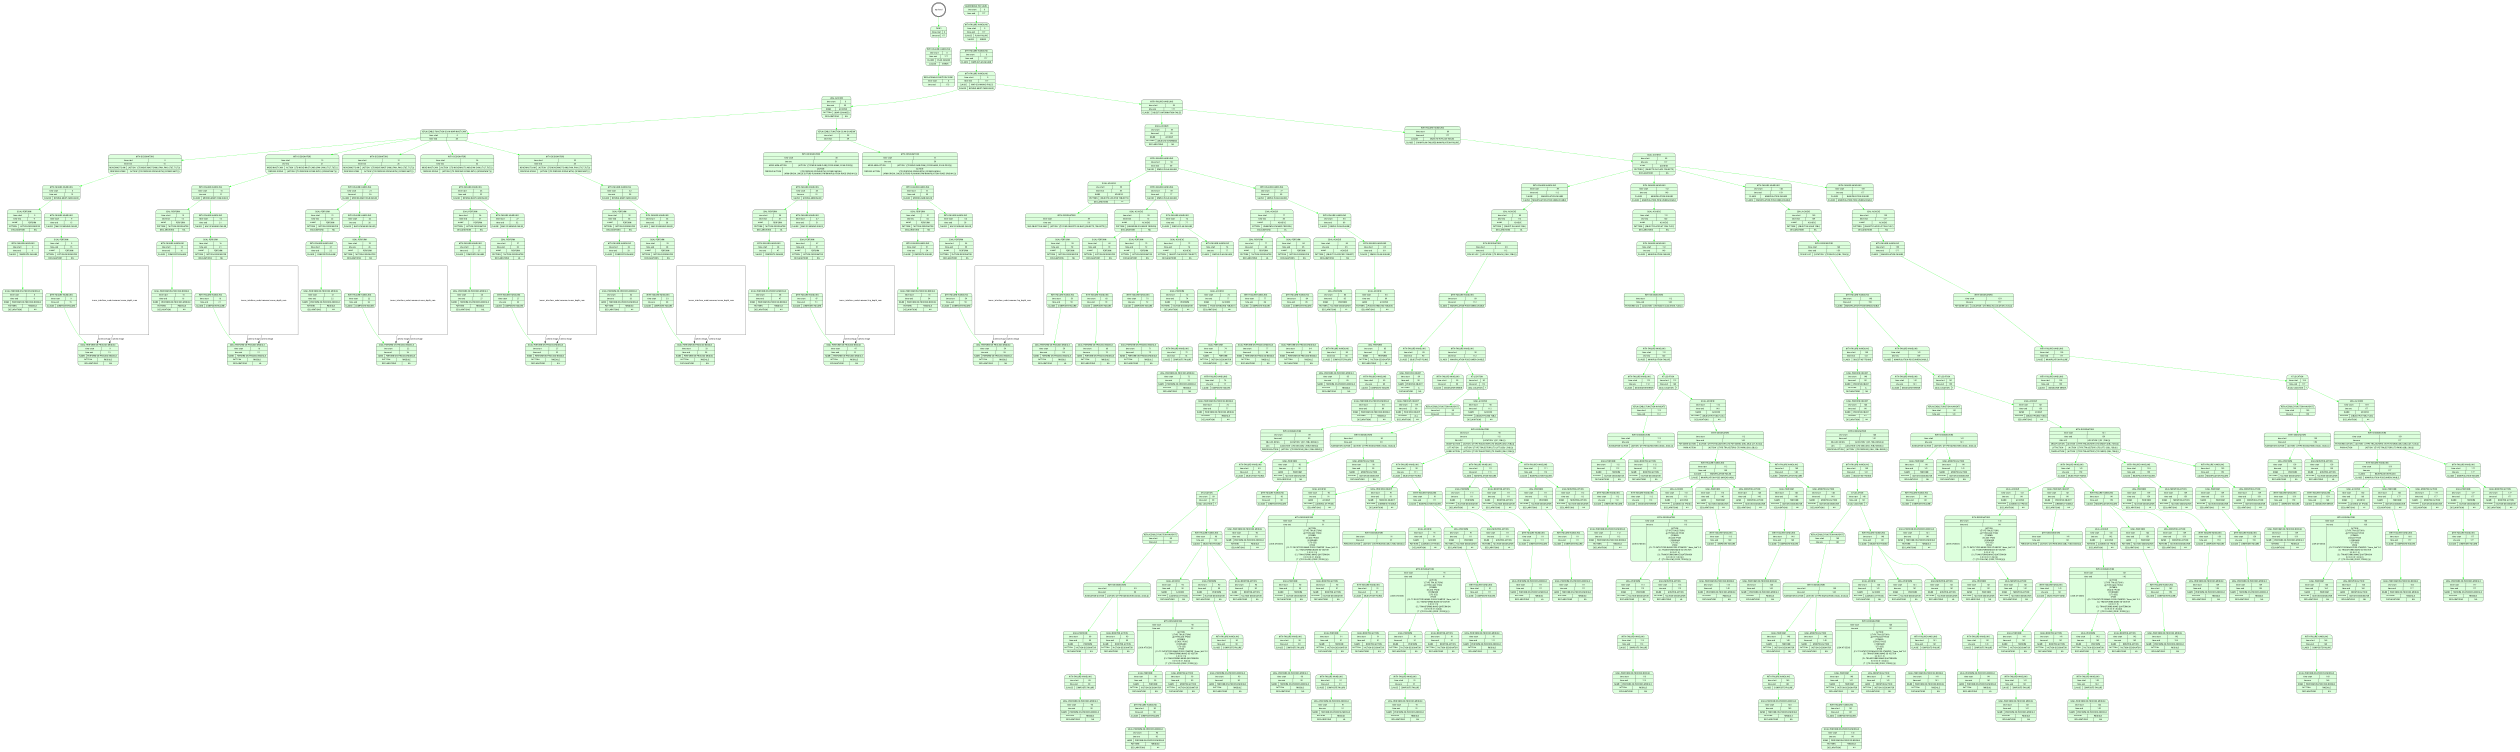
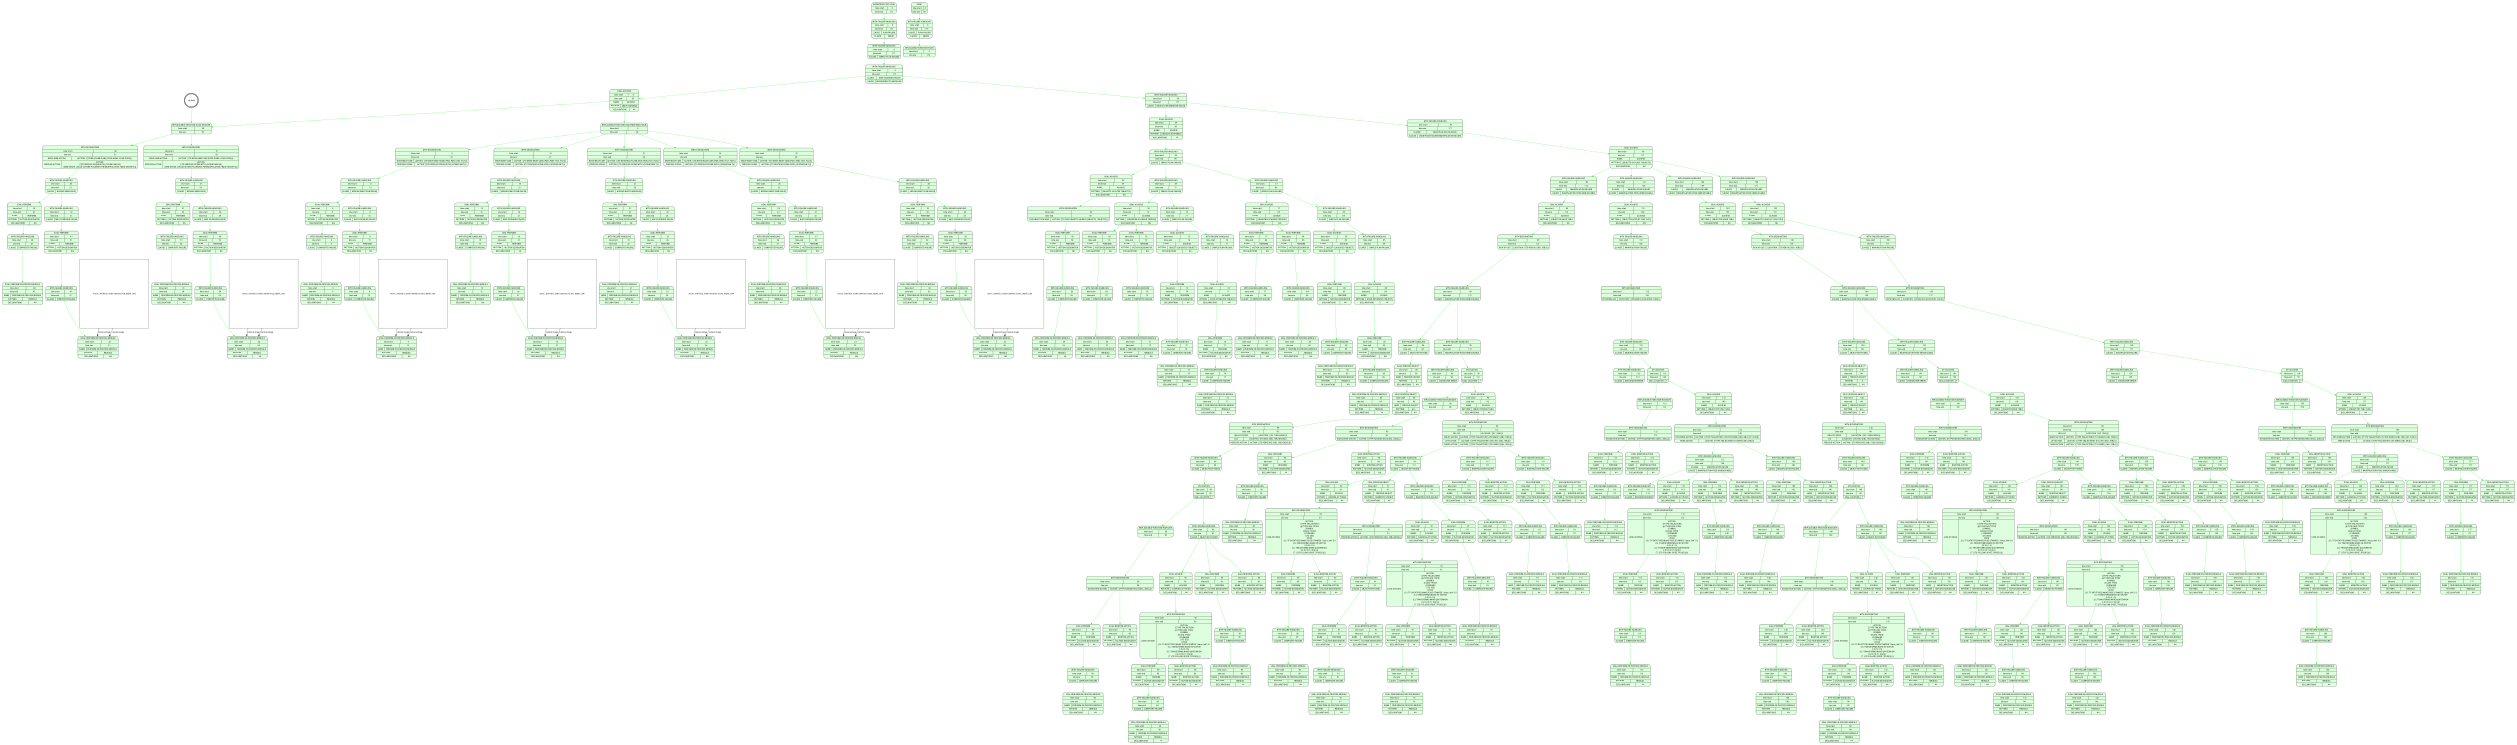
(939, 21) -> (191, 115)
